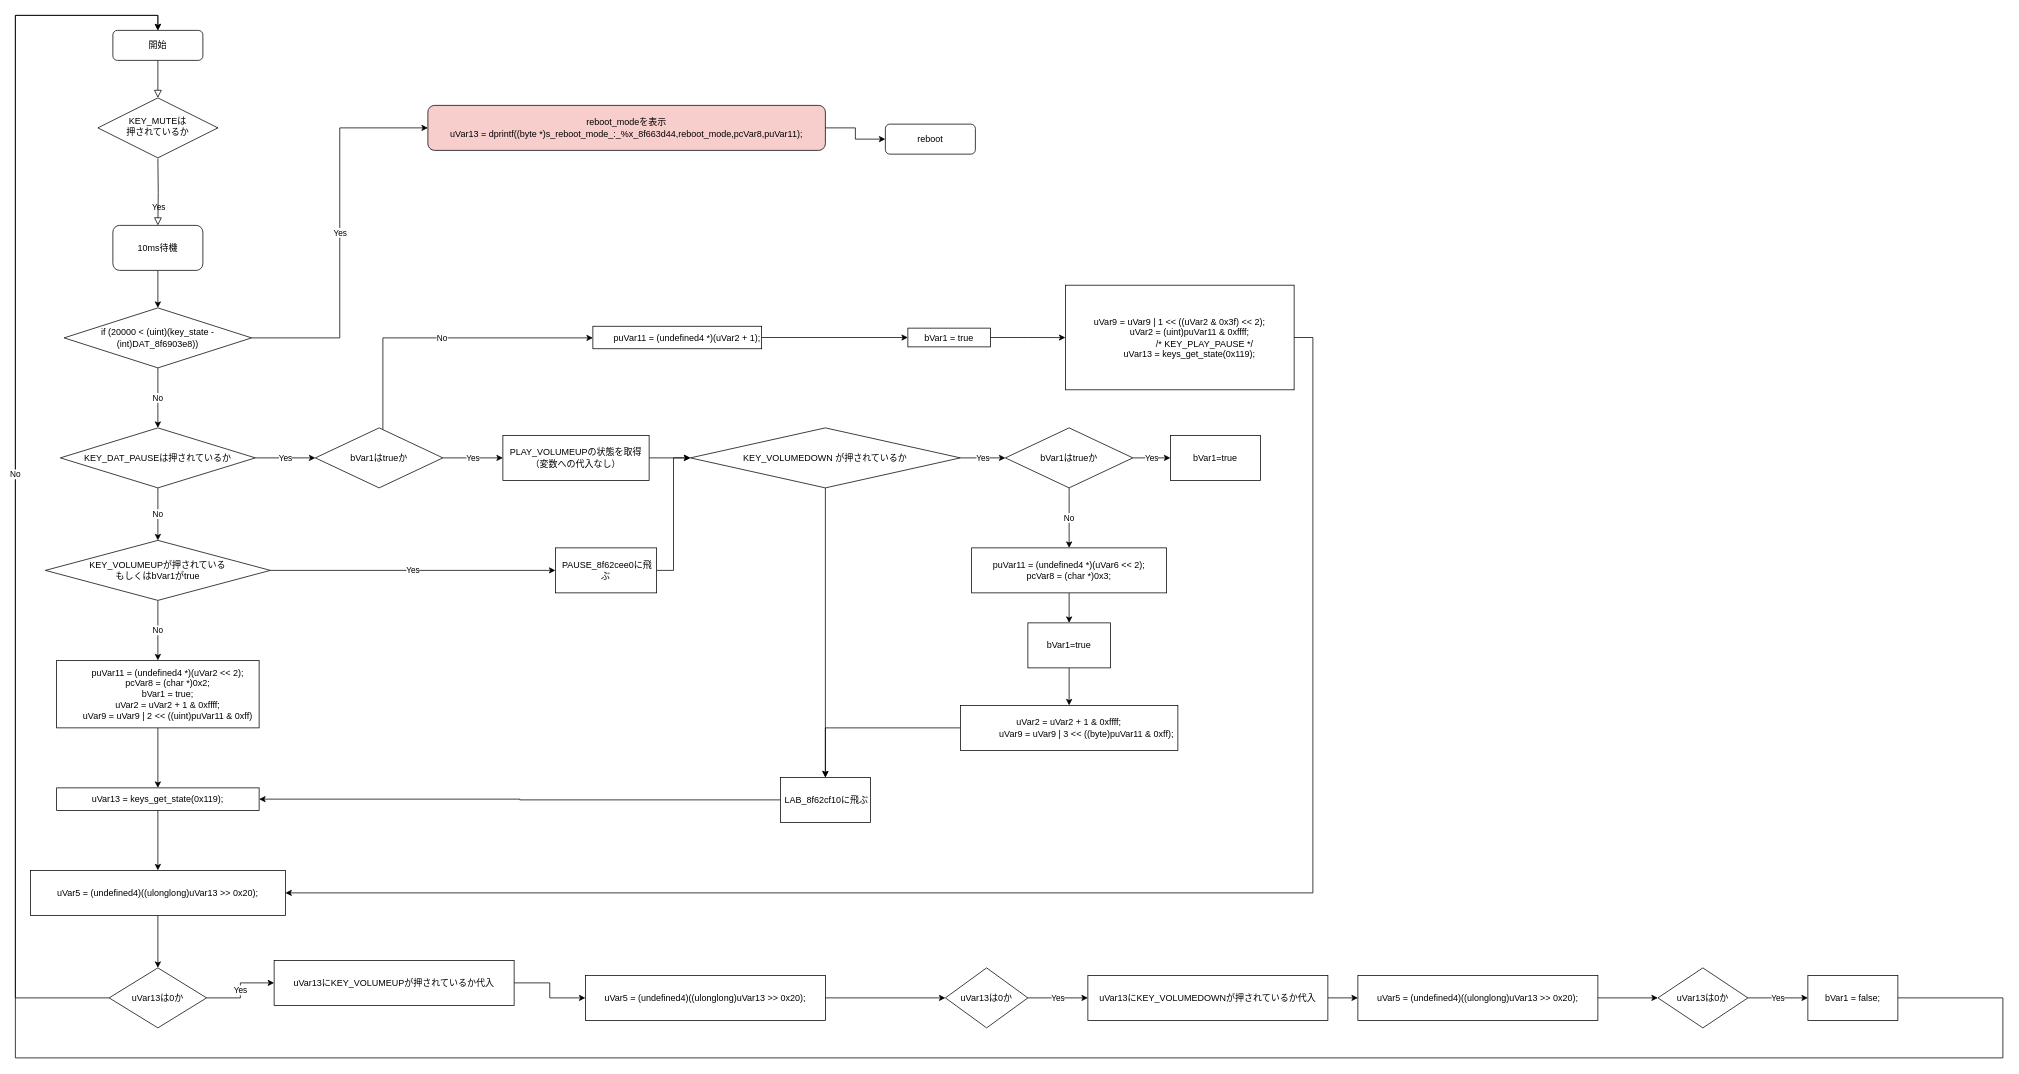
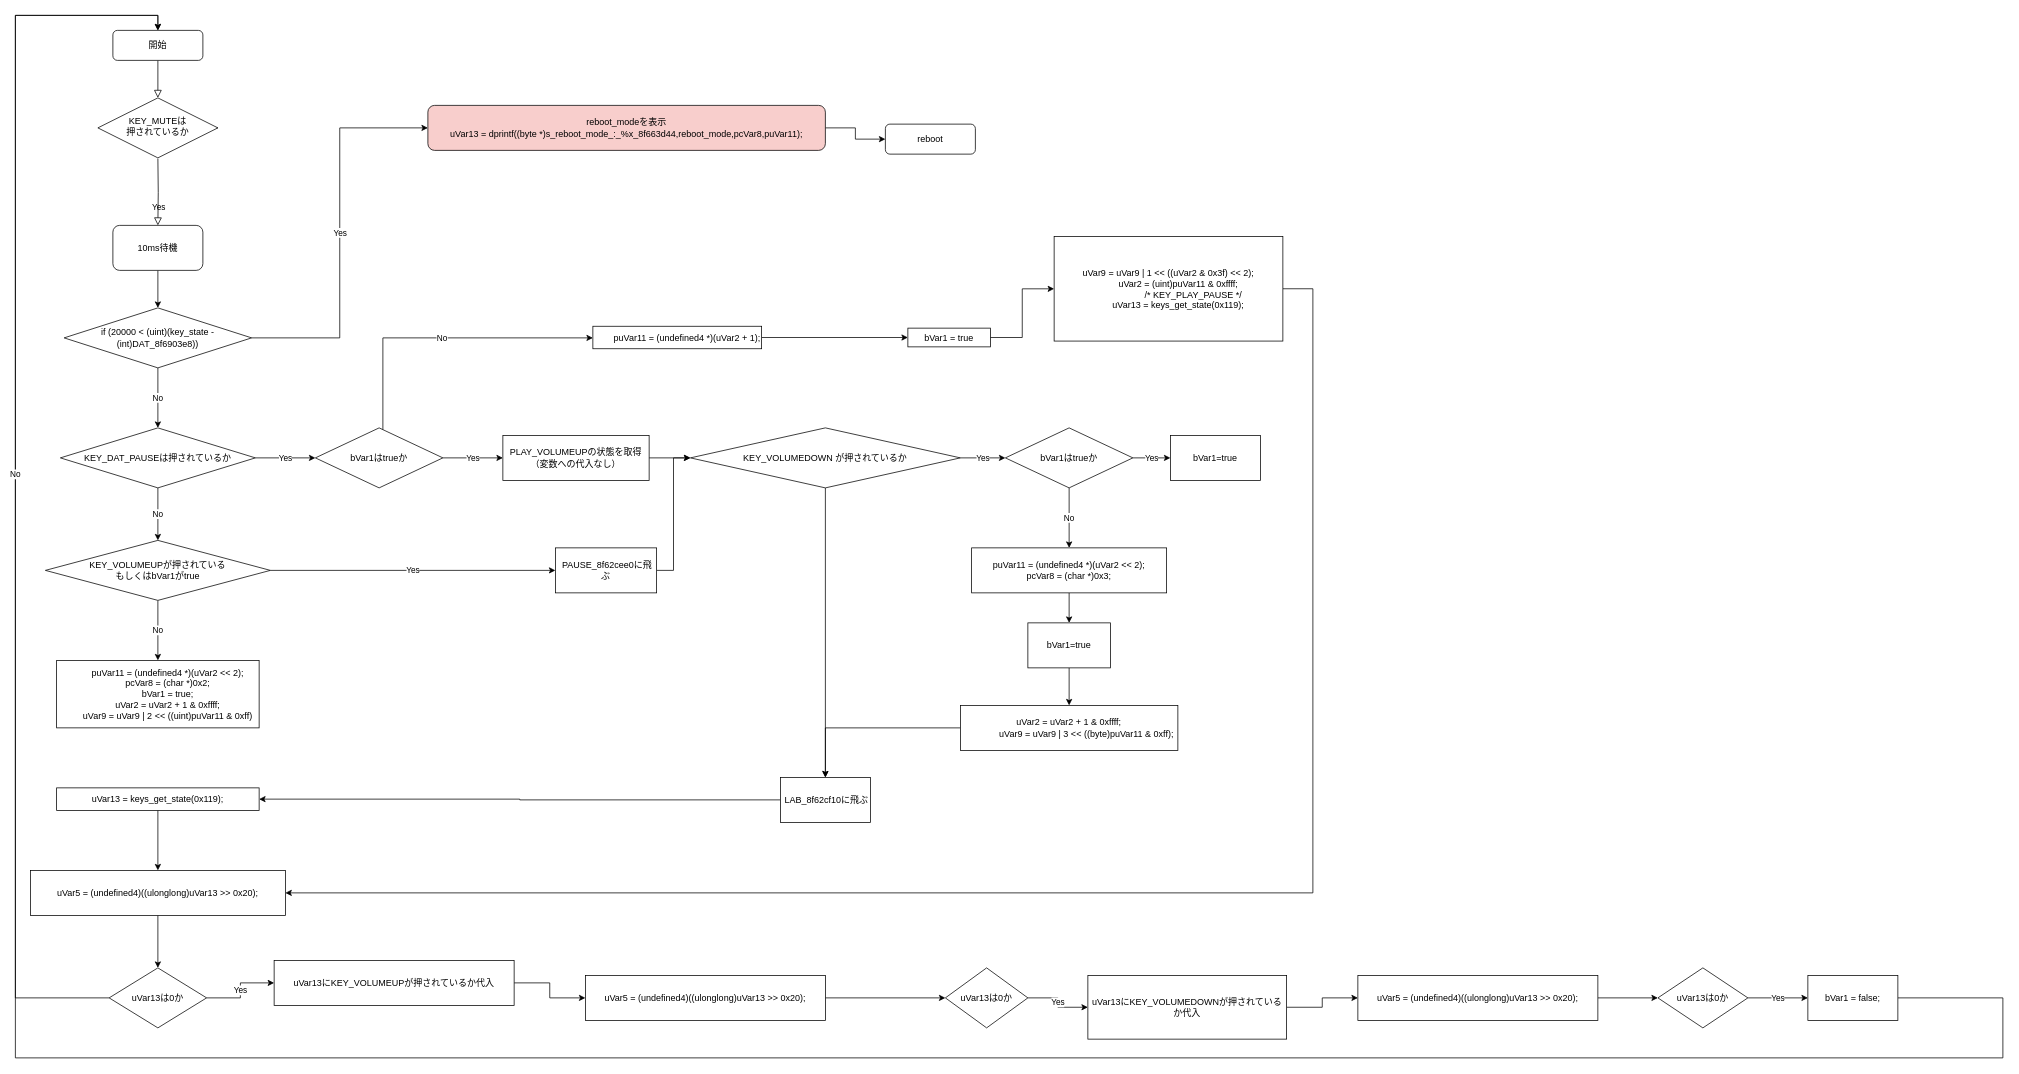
(1180, 338) -> (1169, 289)
(1069, 570) -> (1069, 570)
(158, 781) -> none
(1208, 998) -> (1187, 1007)
